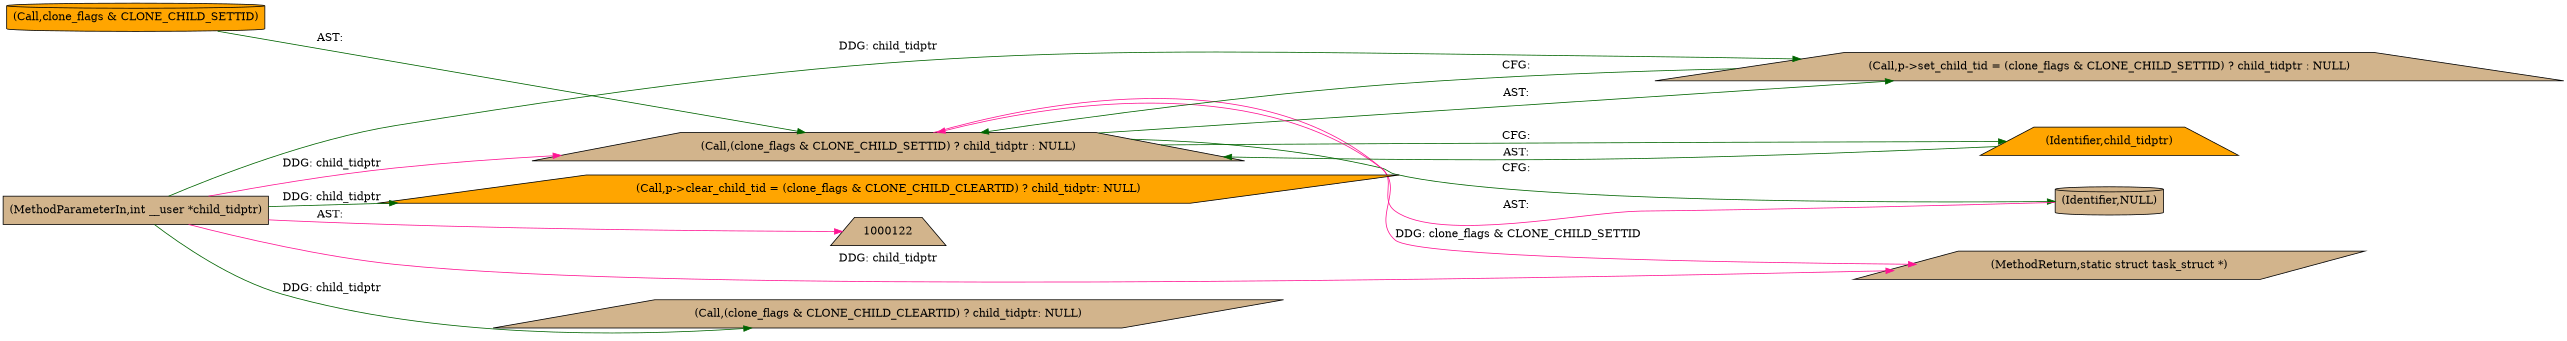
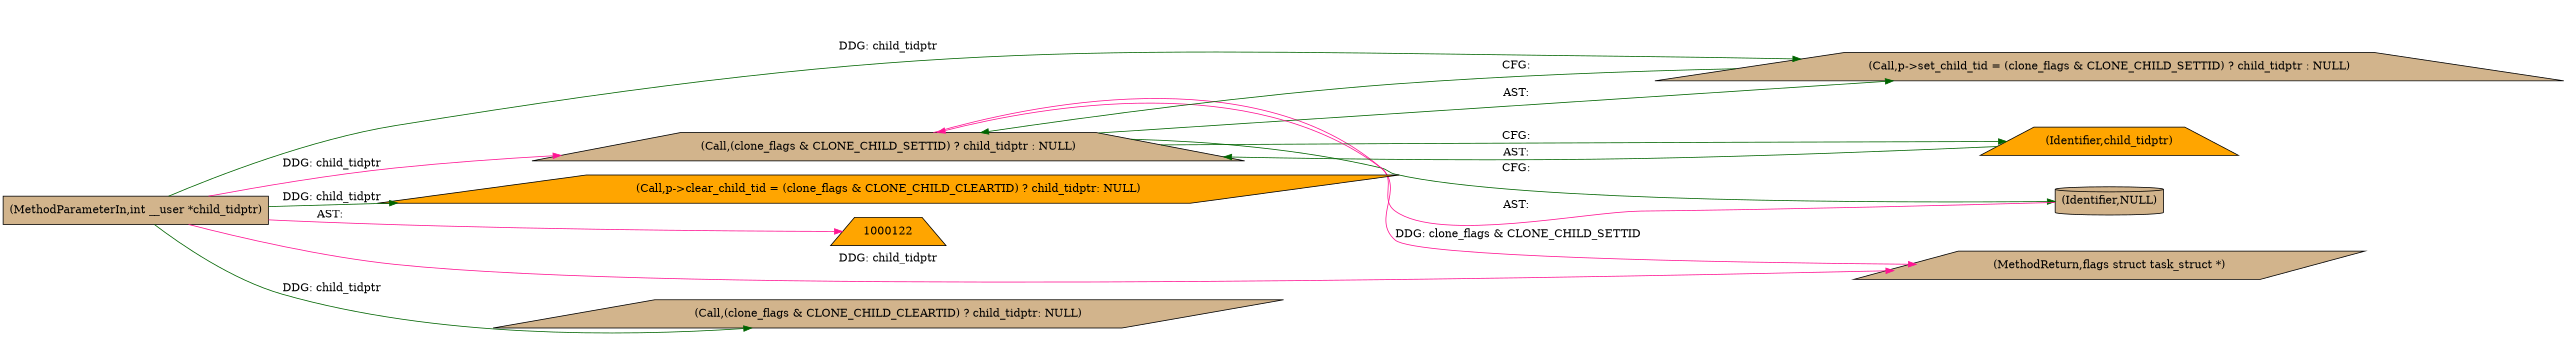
(136, 17) -> none
(888, 231) -> (888, 231)
(2109, 265) -> (2109, 265)
